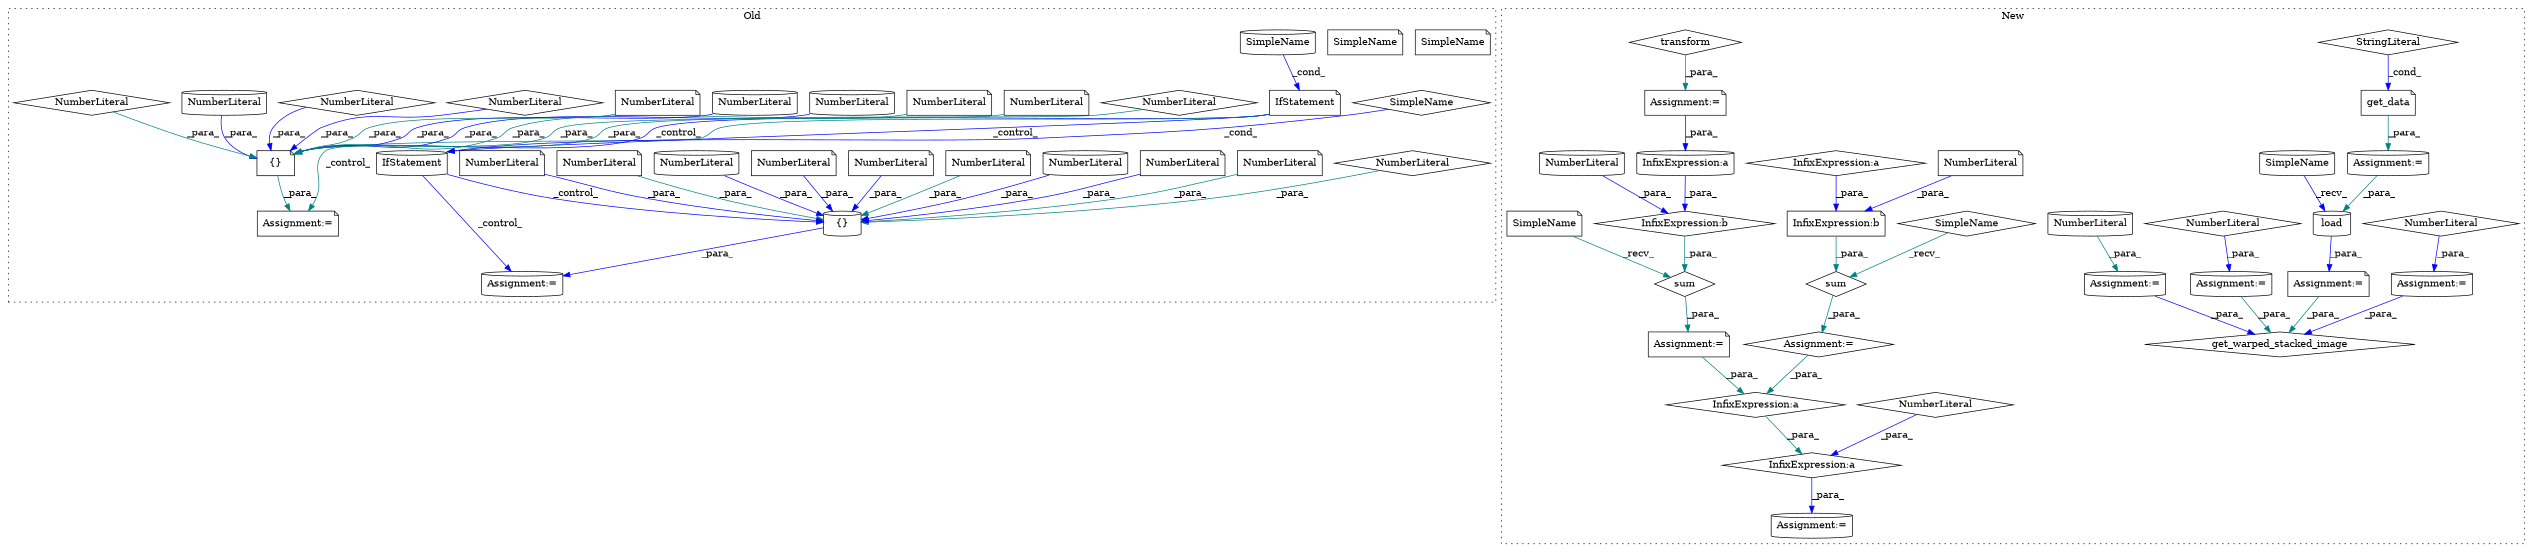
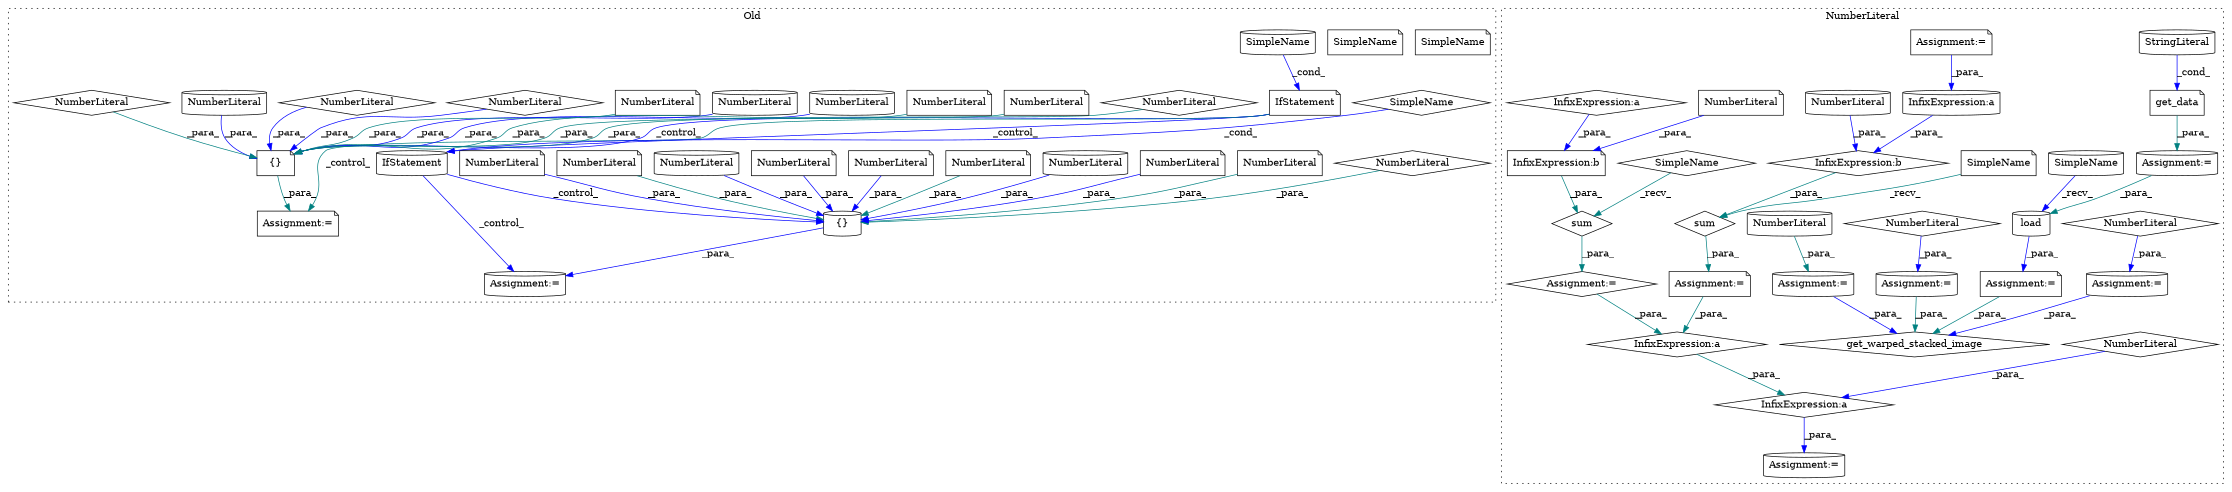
(2013, 16) -> (1862, 16)
(1685, 42) -> none
(2388, 42) -> (2177, 42)
